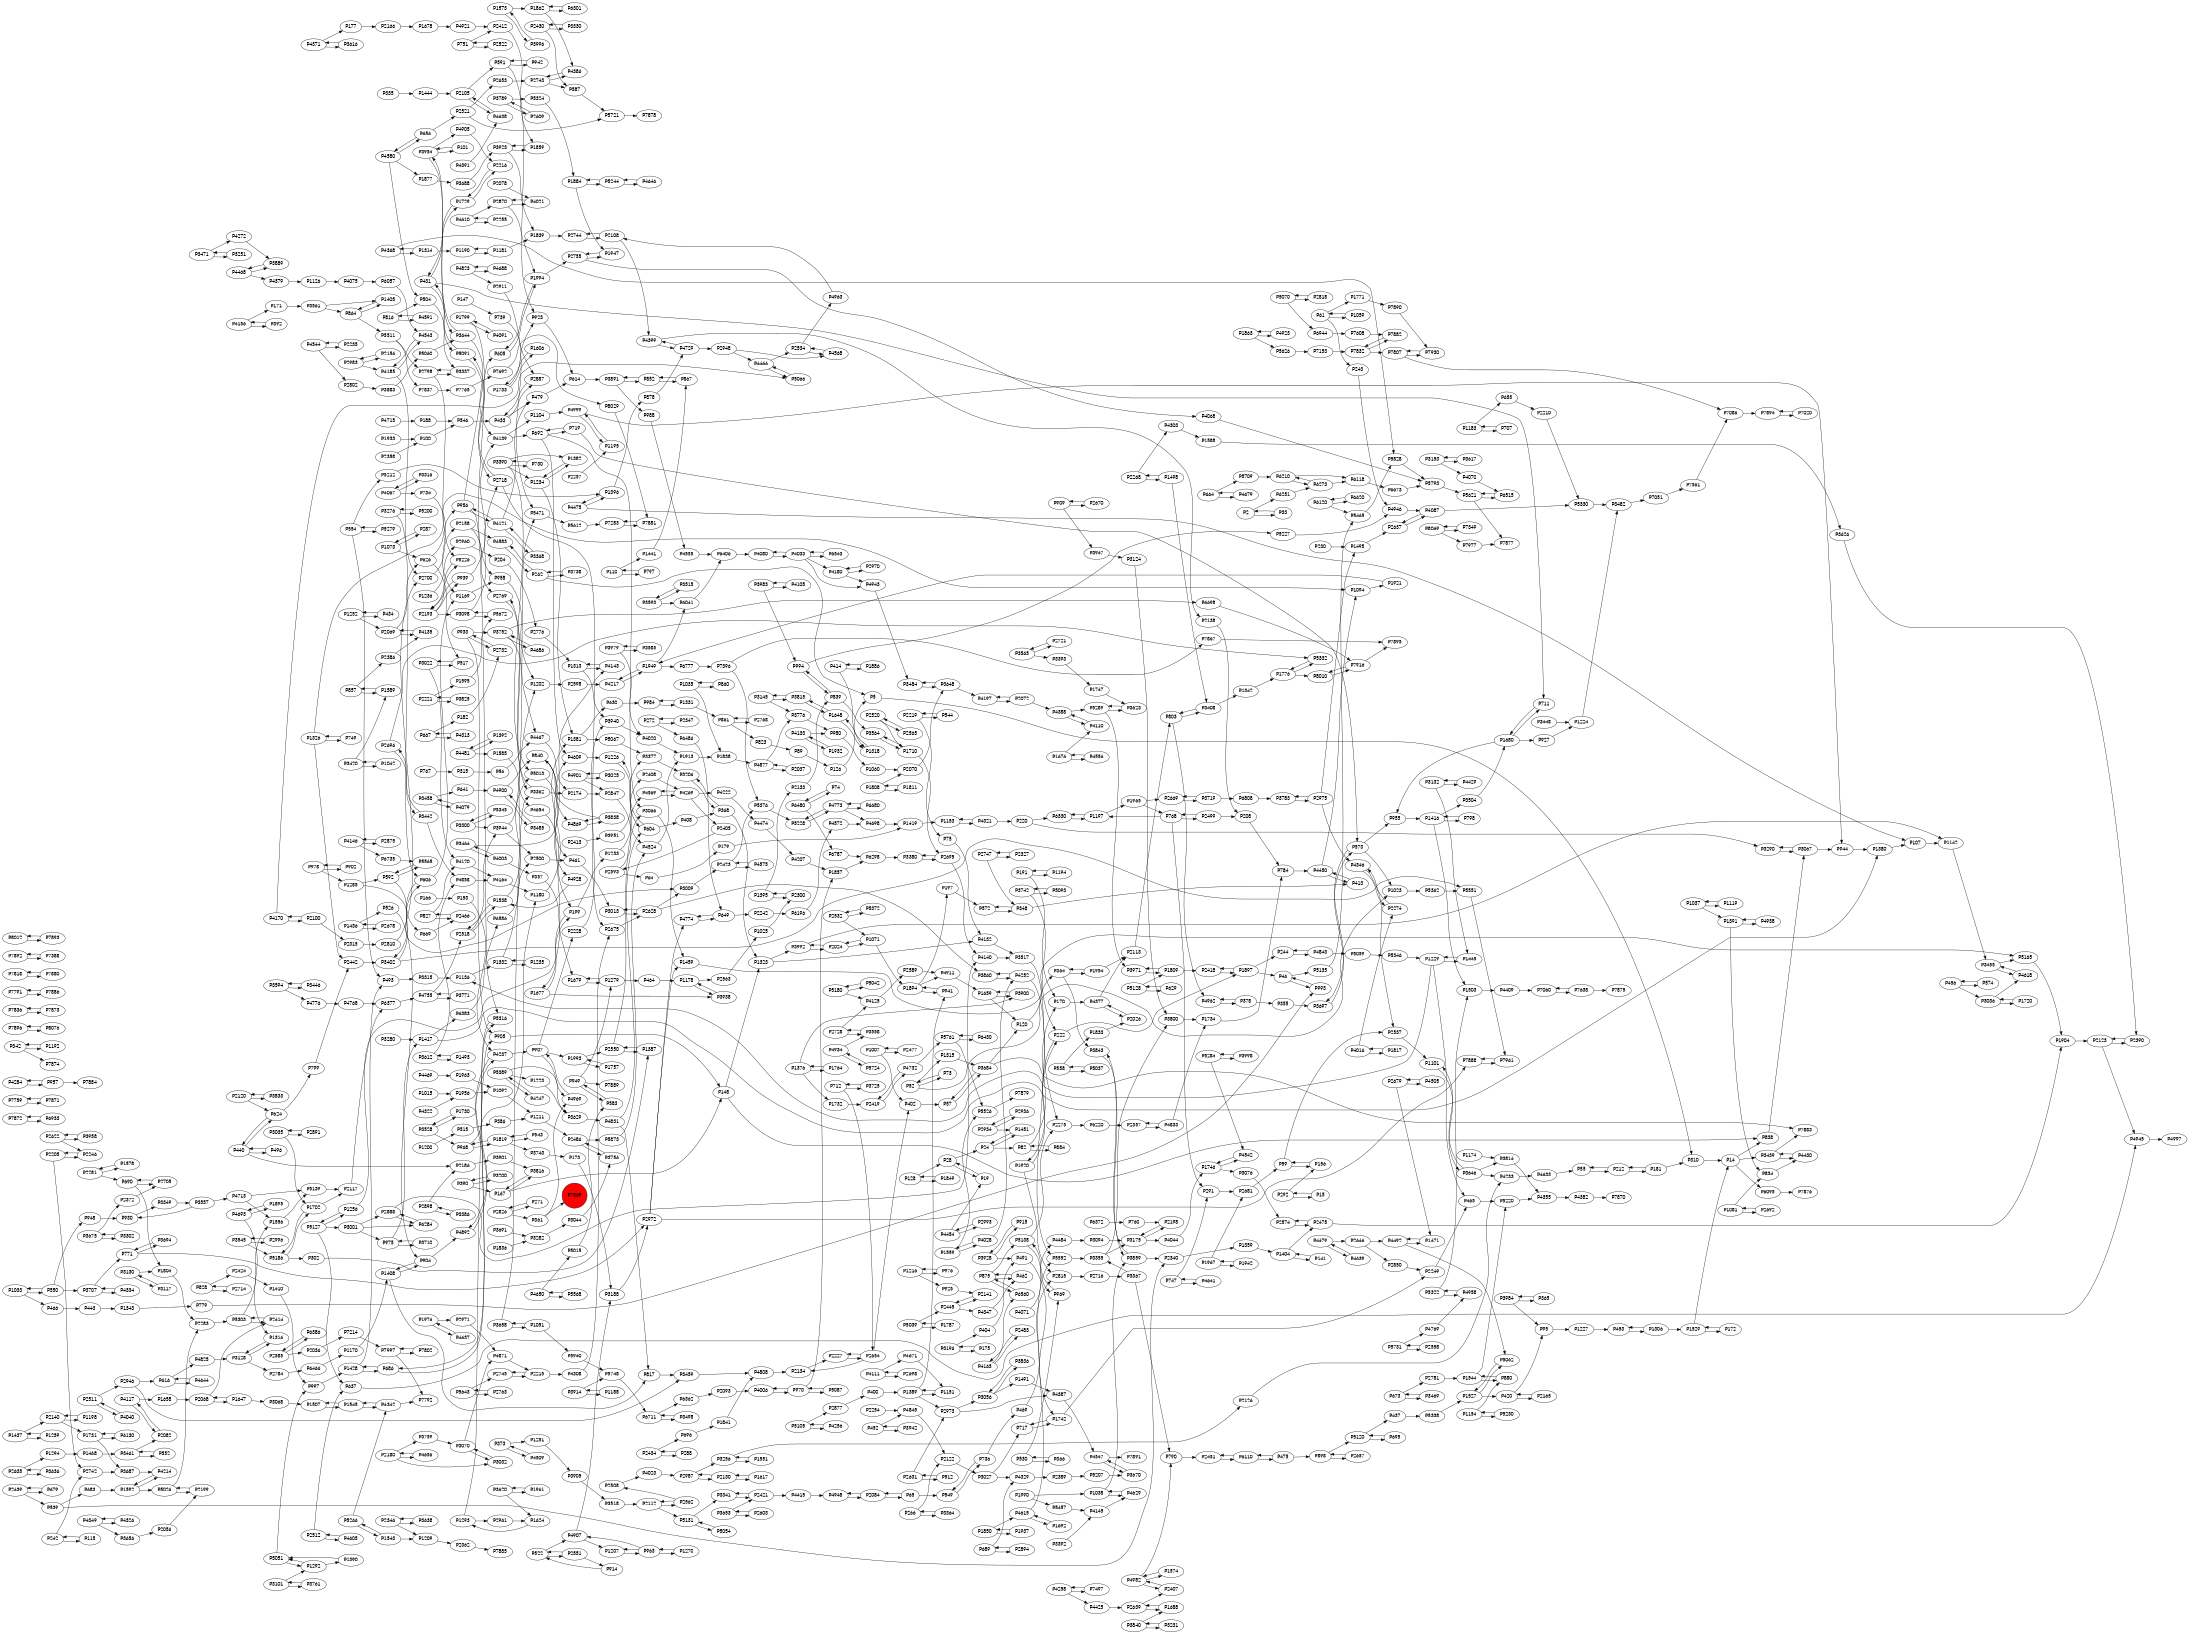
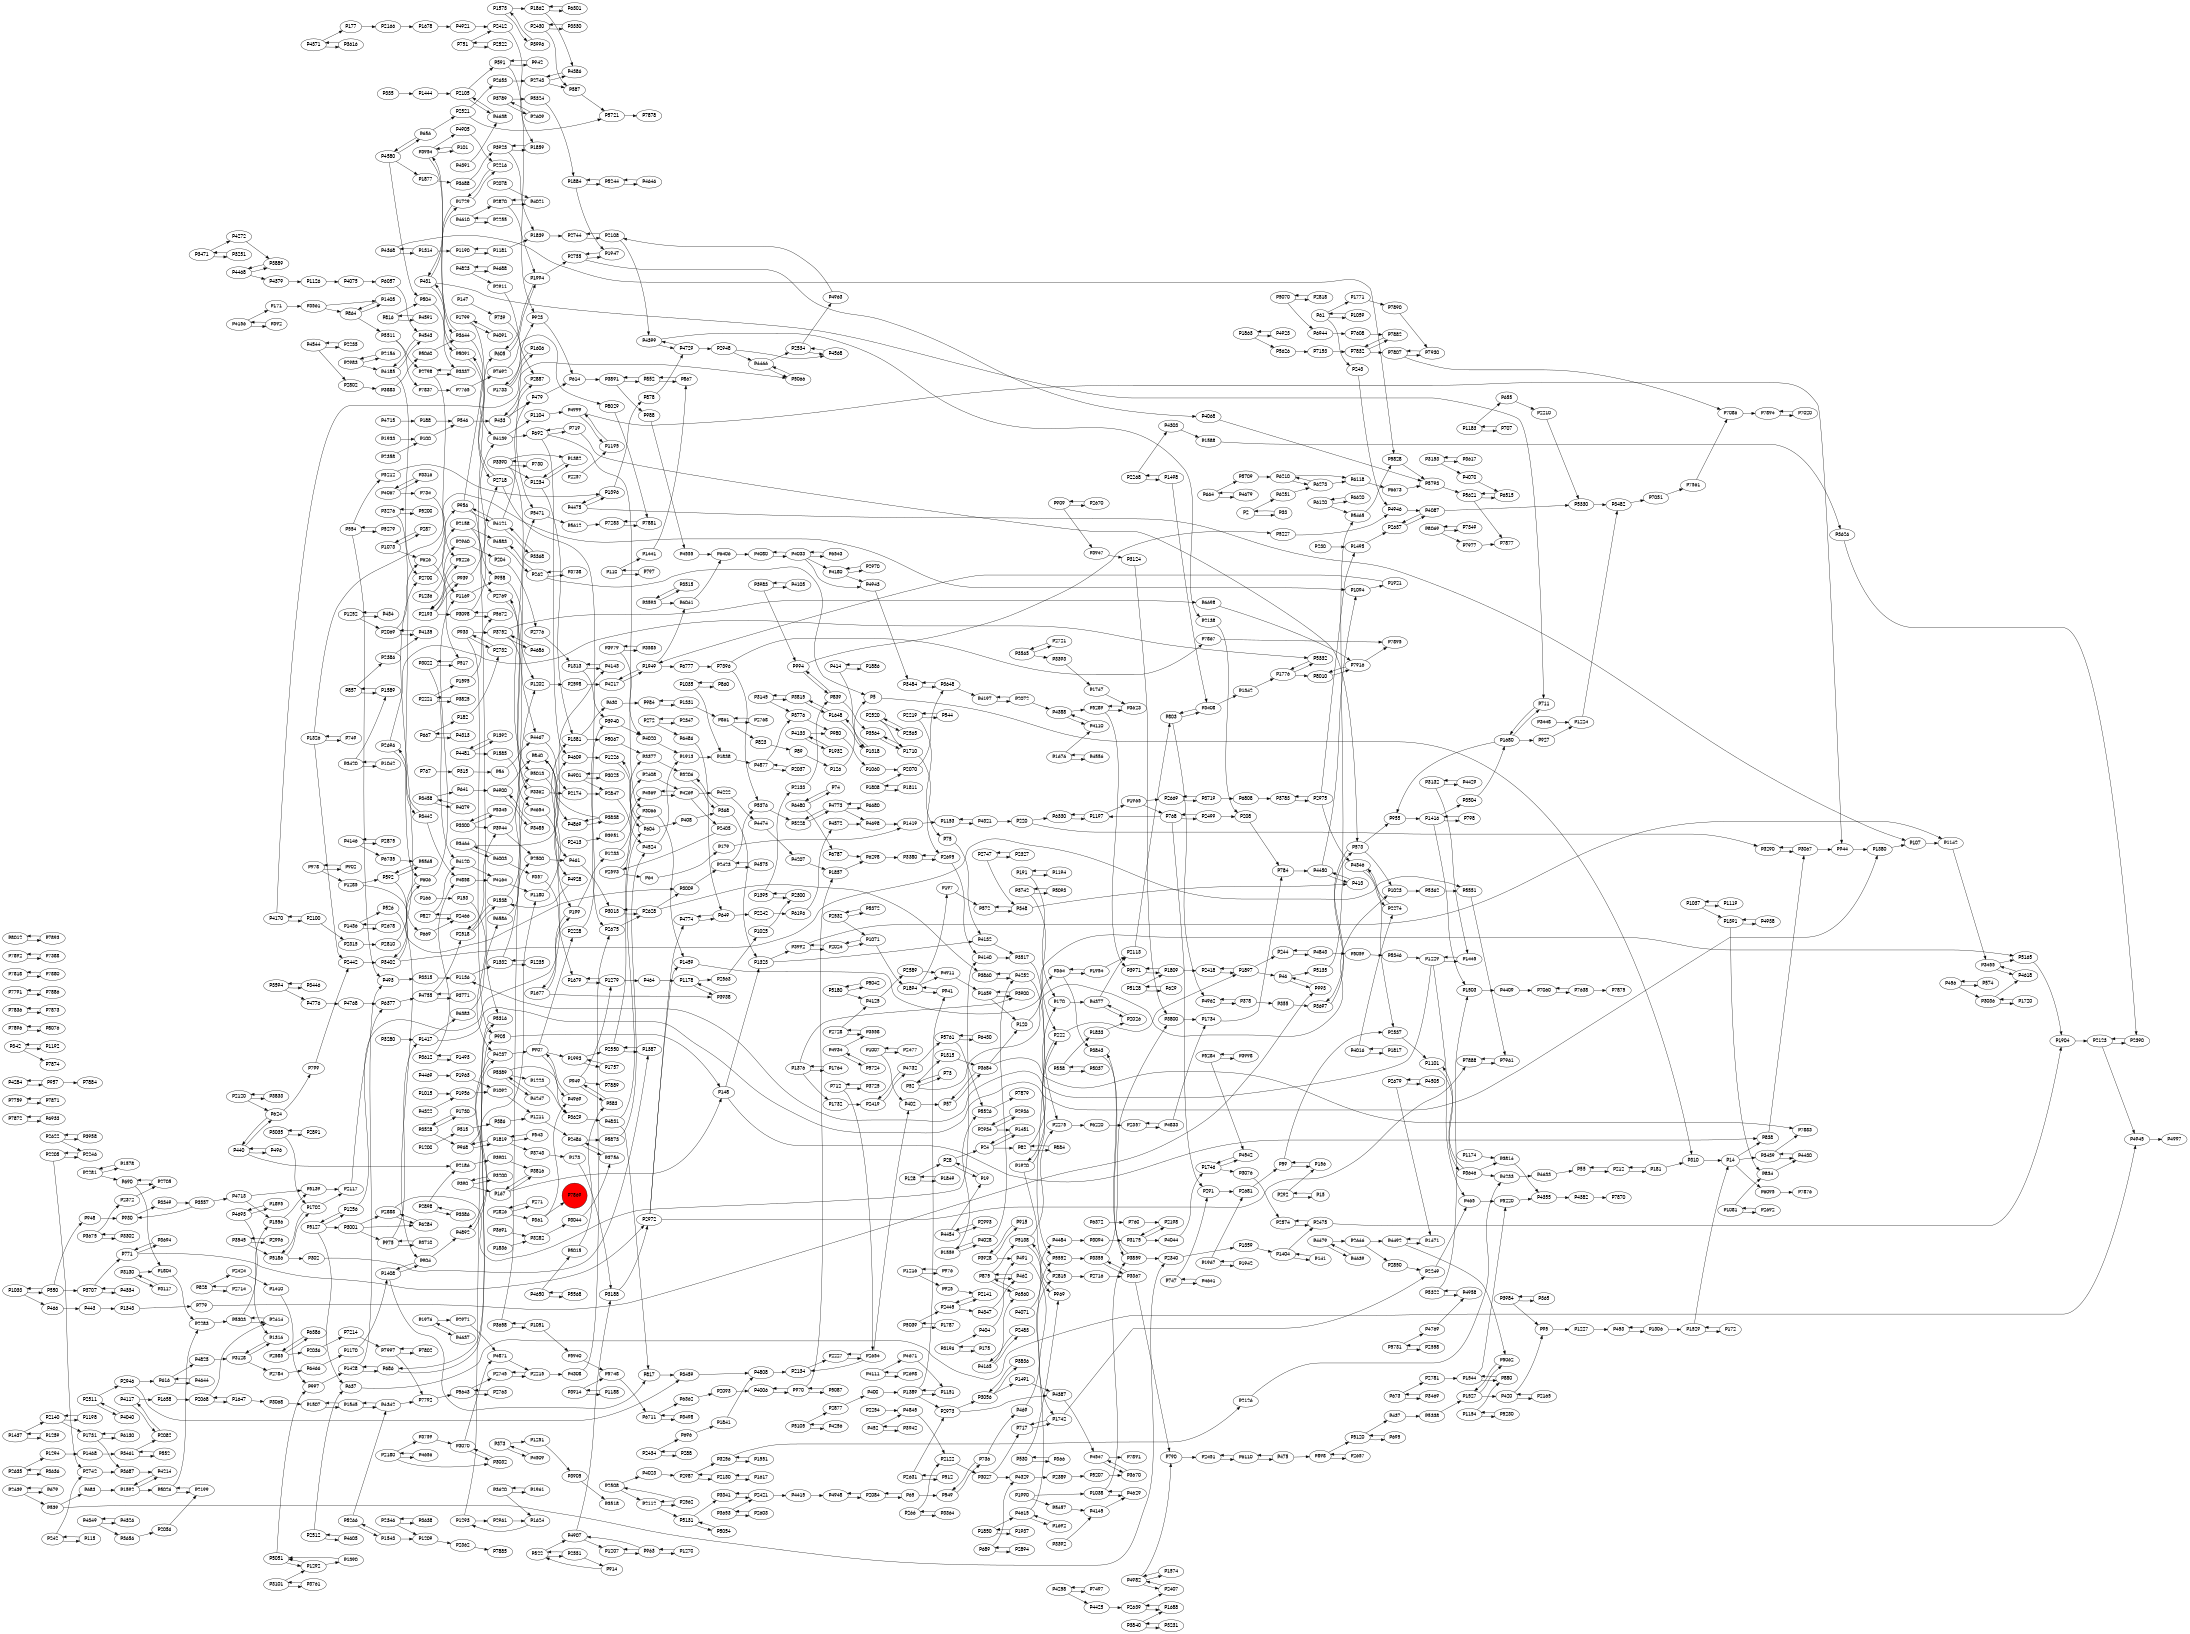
(1114, 1250) -> (1112, 1268)
none -> (442, 1397)
(629, 1504) -> (629, 1494)
